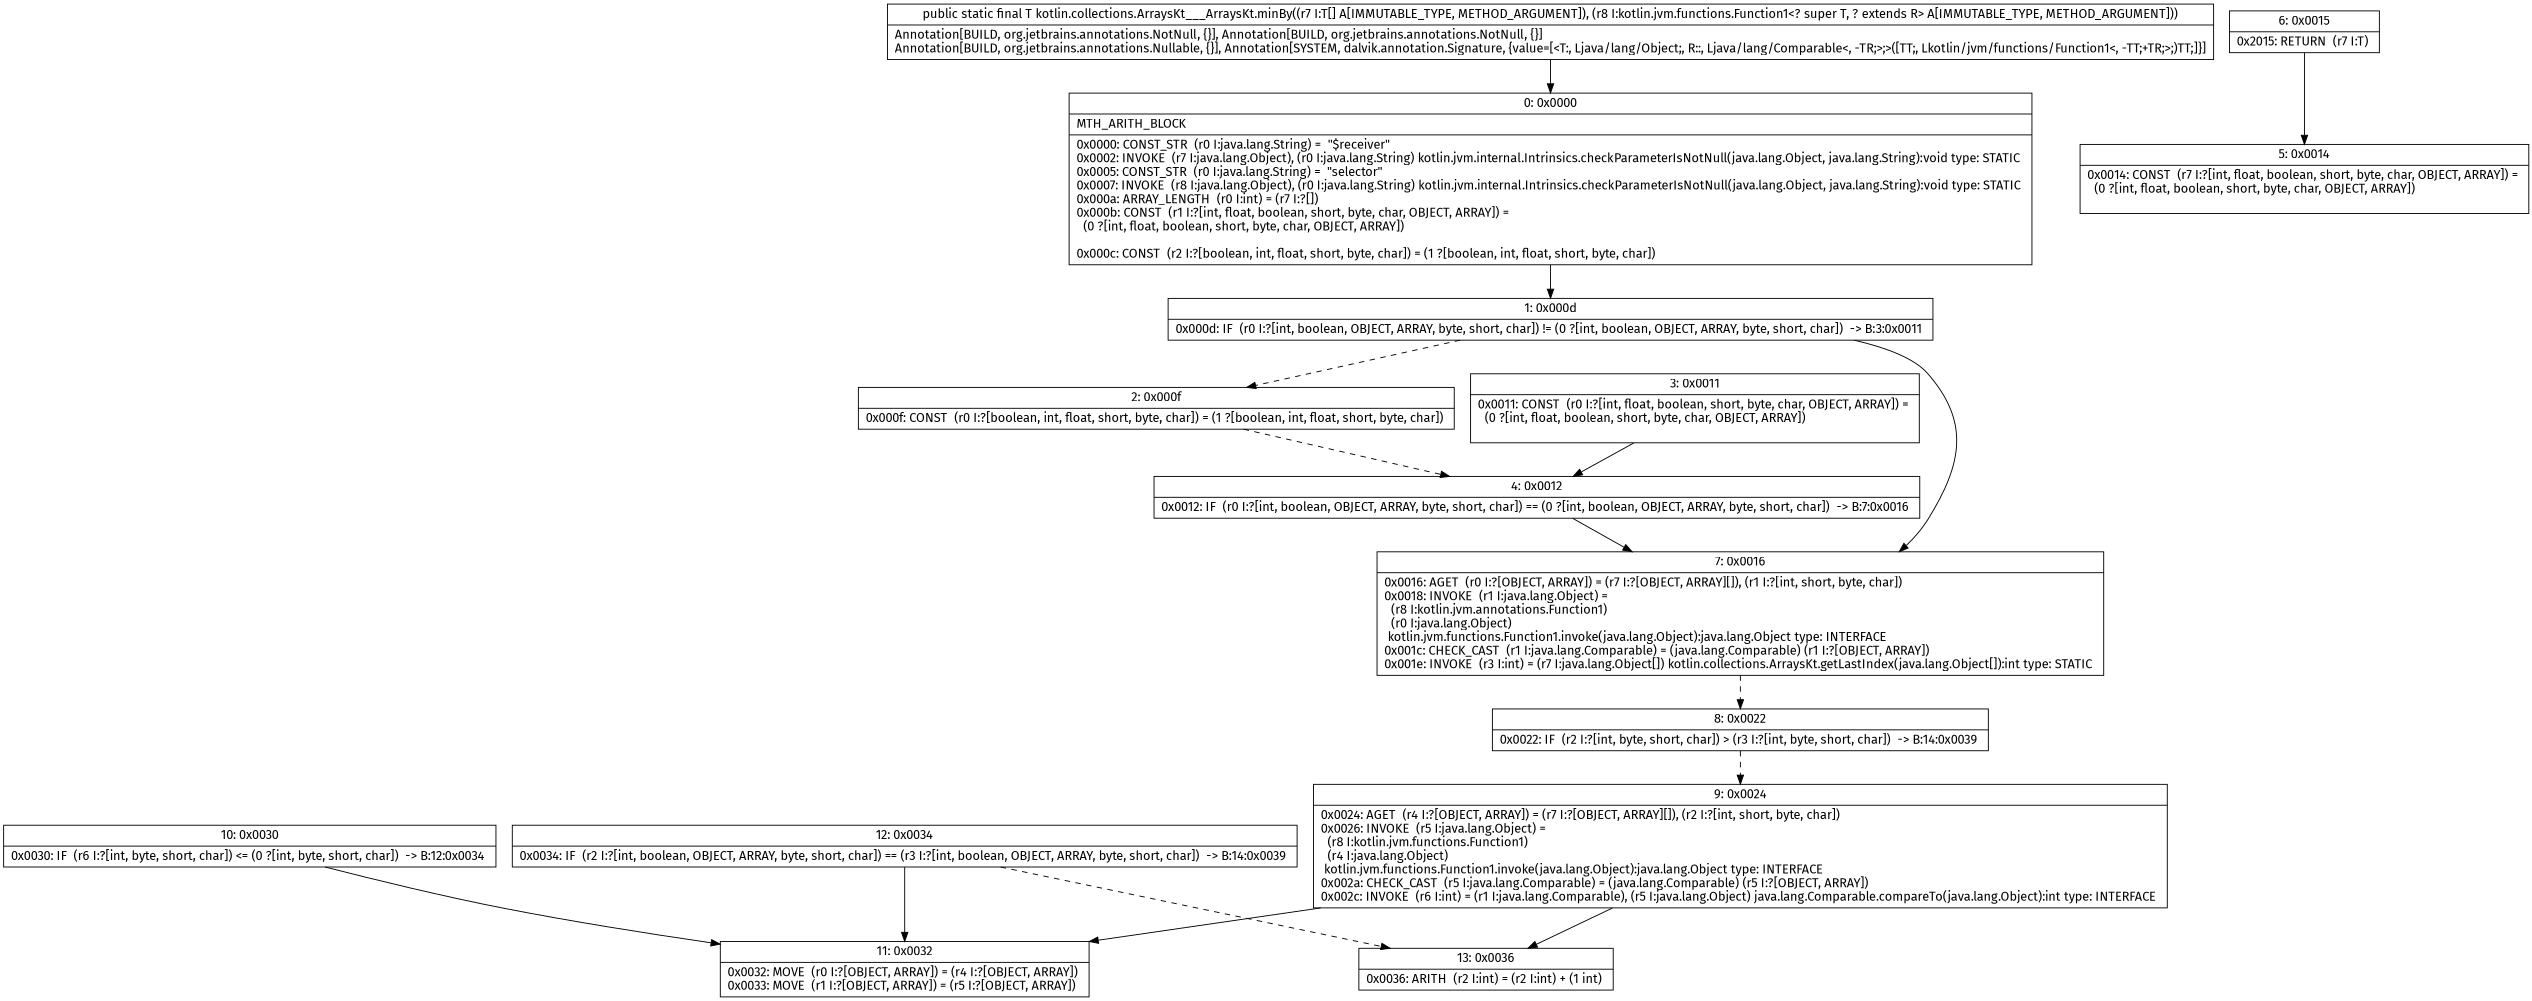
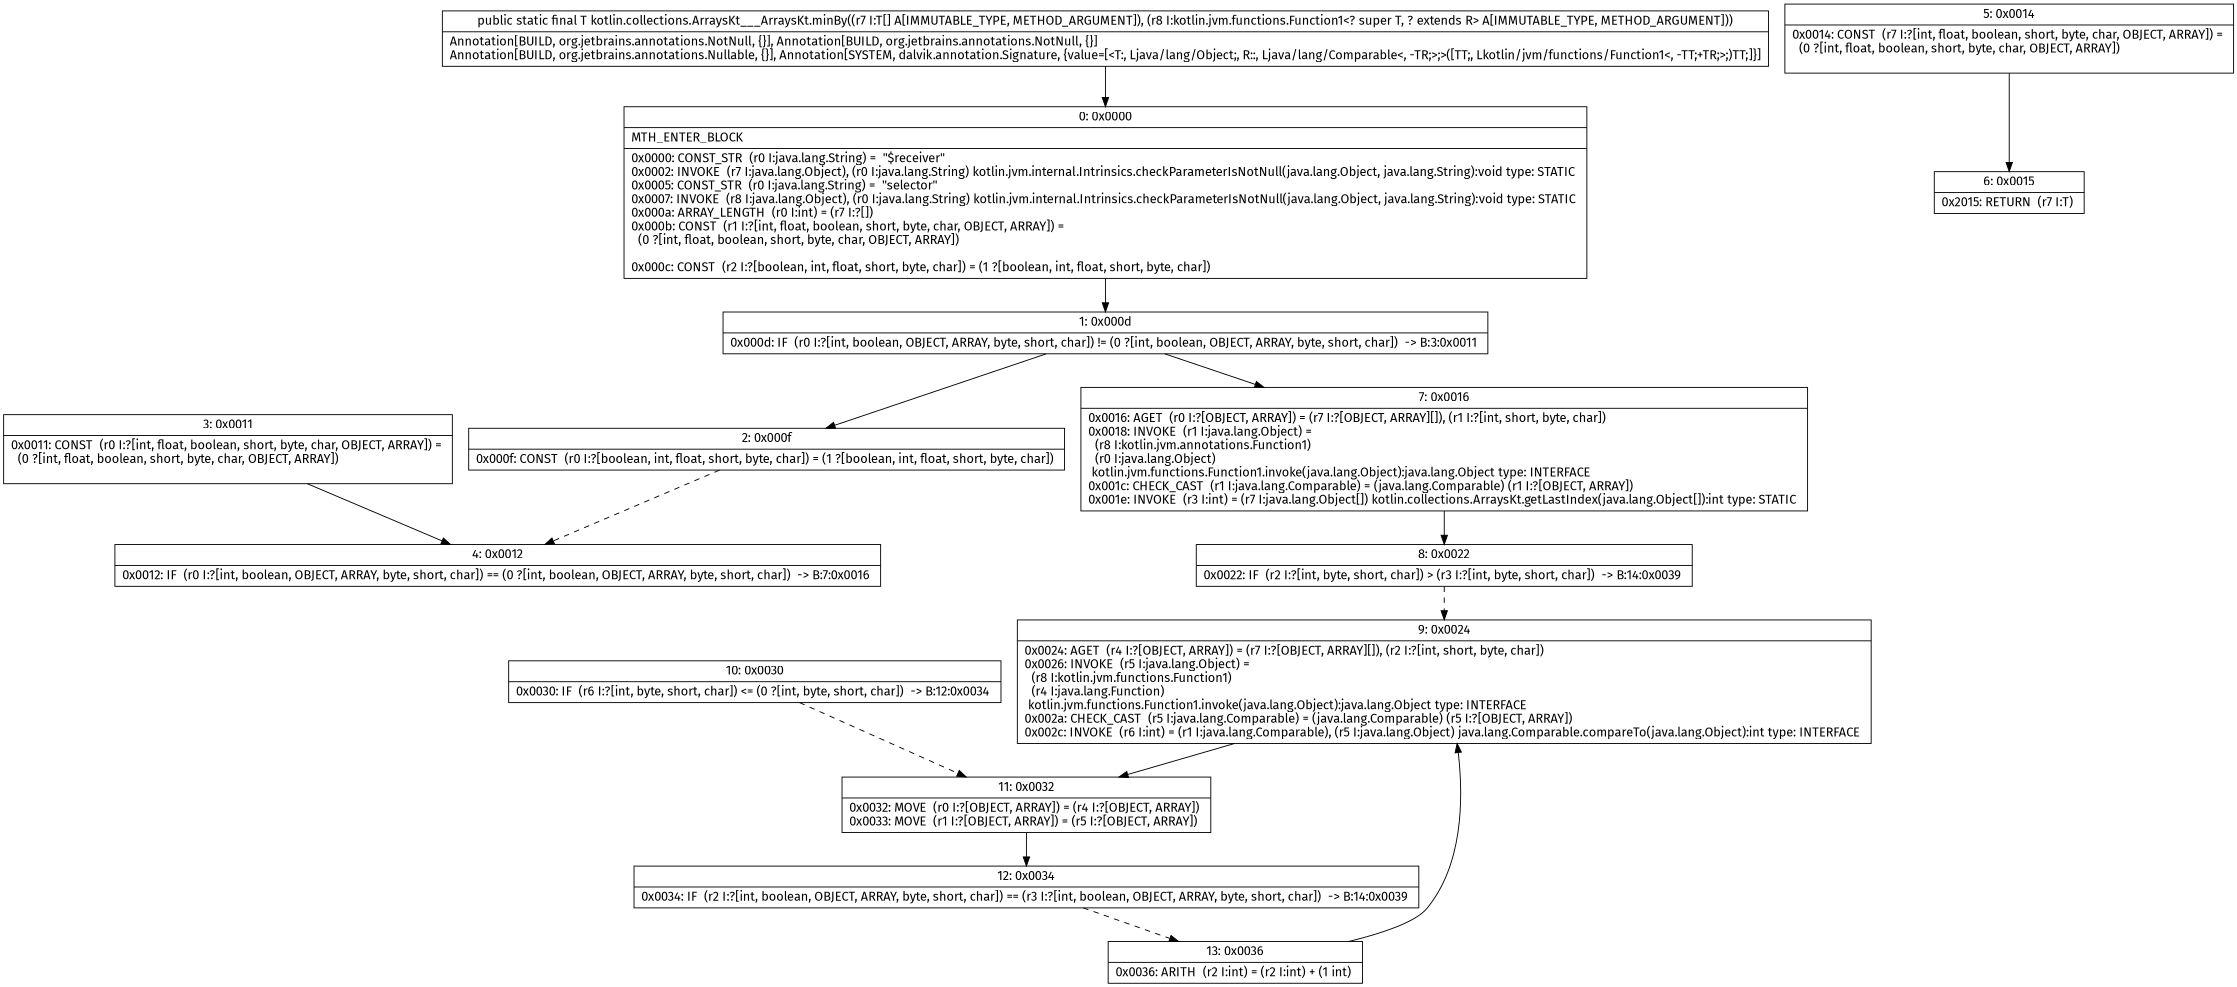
(2304, 94) -> (2009, 118)
(1131, 124) -> (688, 138)
(1358, 363) -> (940, 390)
(1598, 533) -> none
(1740, 687) -> (1444, 523)
(1385, 856) -> (1095, 692)
(905, 900) -> (1026, 845)
(517, 911) -> (879, 738)
(1574, 926) -> (1446, 875)
